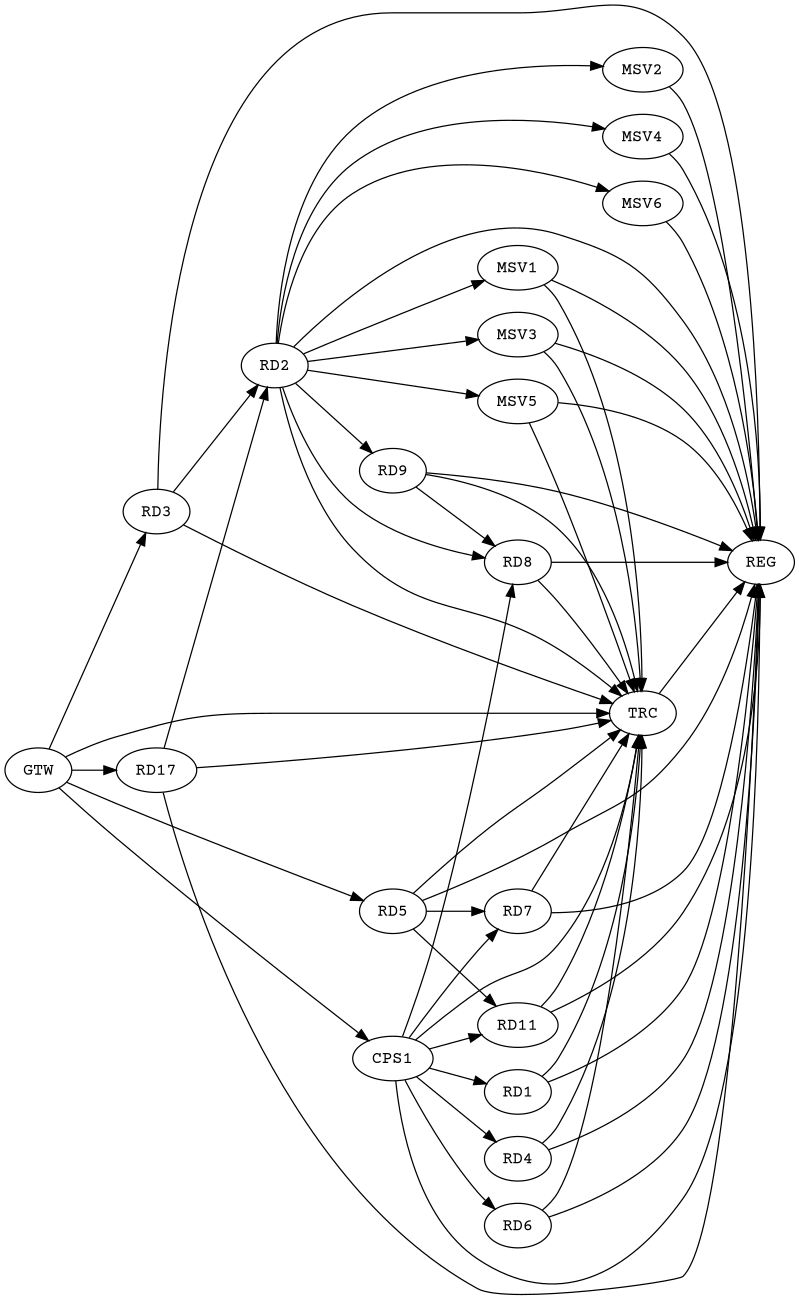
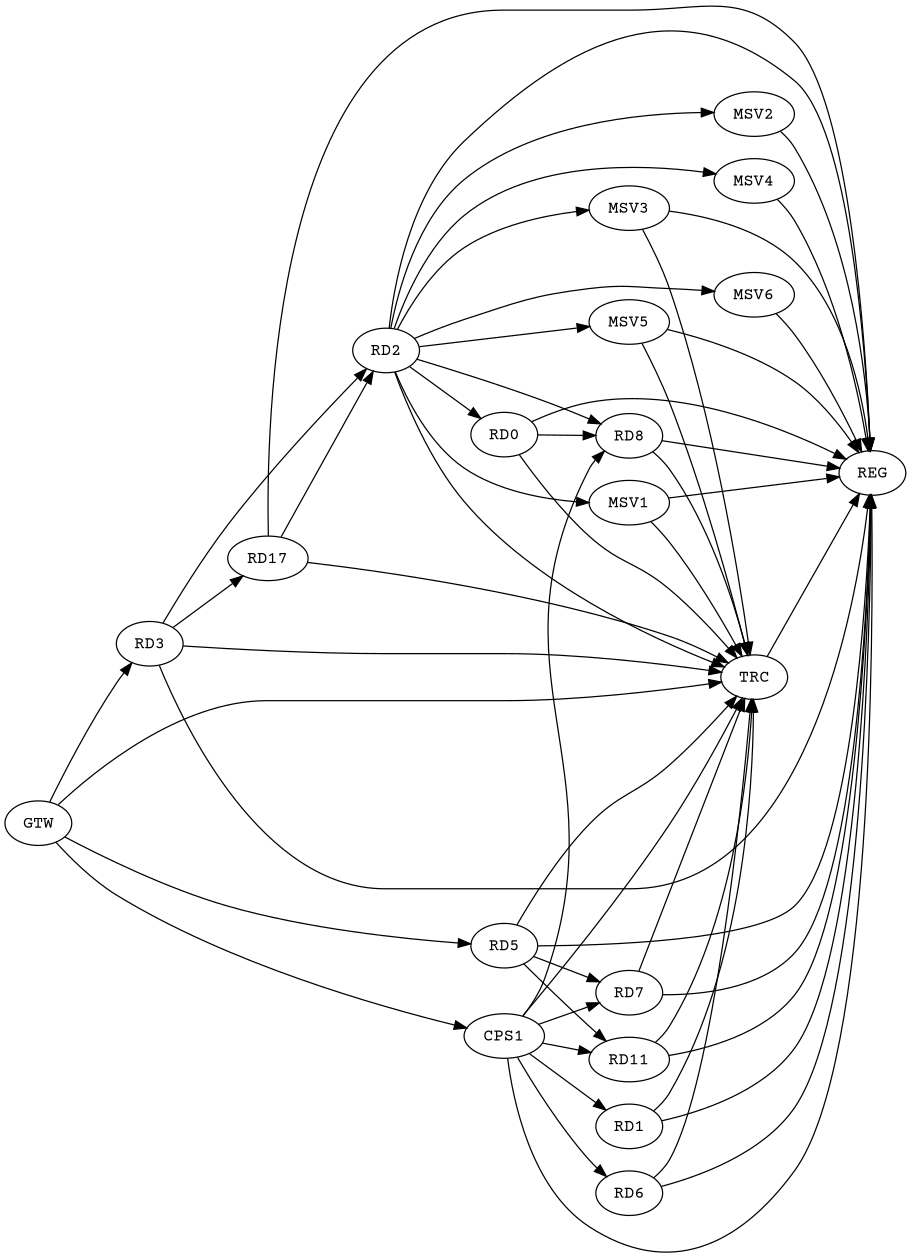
(393, 471) -> (504, 435)
(88, 770) -> (203, 605)
(518, 1159) -> none
